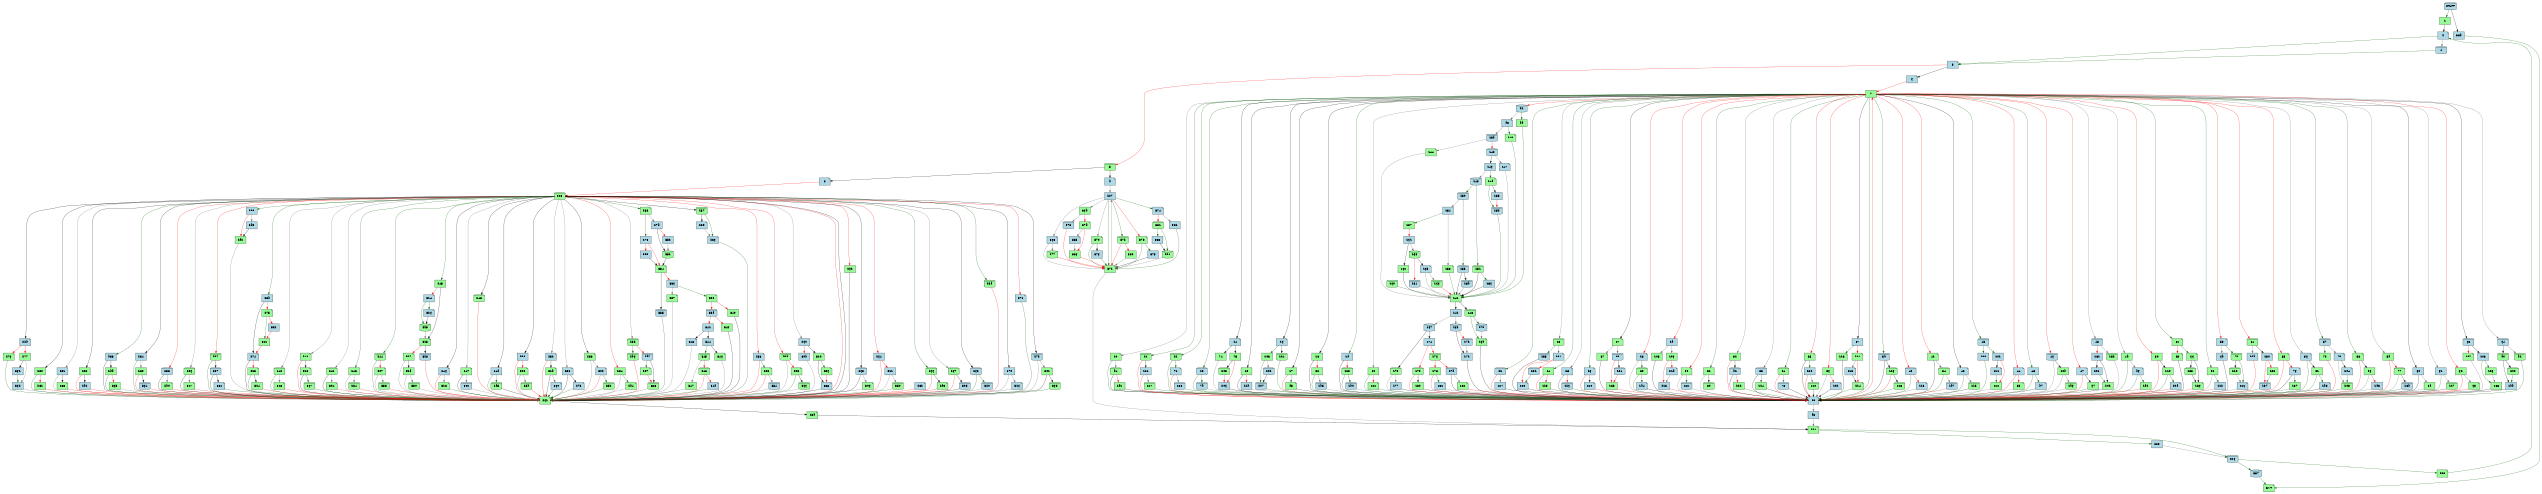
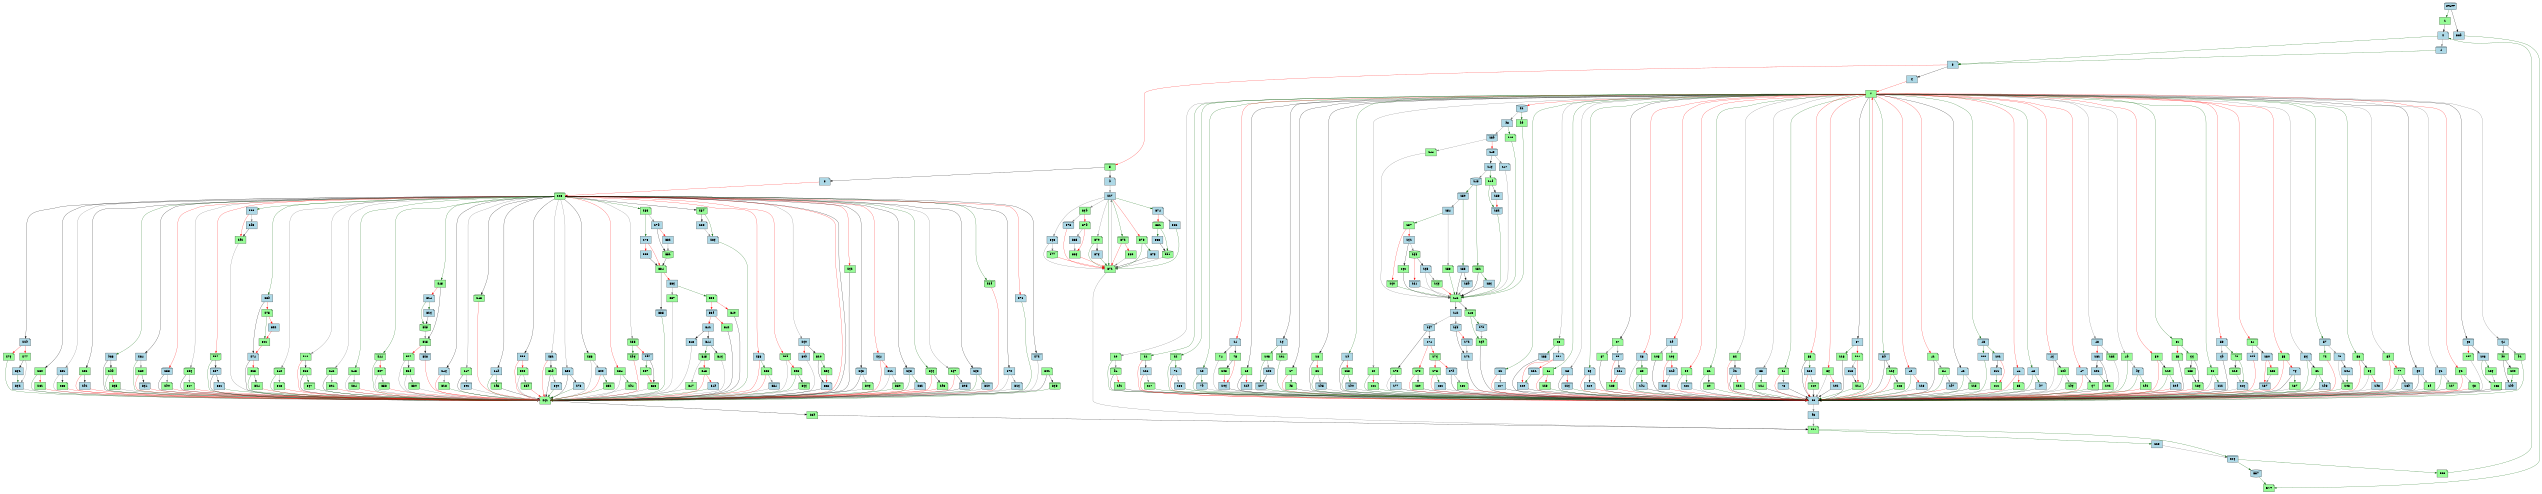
(1242, 124) -> (1242, 124)
none -> (1397, 253)
(1042, 363) -> none
none -> (909, 371)
none -> (1737, 394)
